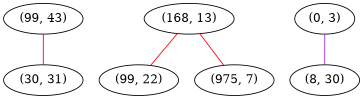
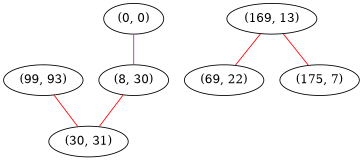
(43, 19) -> (43, 80)
(189, 19) -> (272, 19)
(325, 19) -> (134, 19)
(139, 80) -> (224, 80)
(234, 80) -> (320, 80)
none -> (111, 111)
